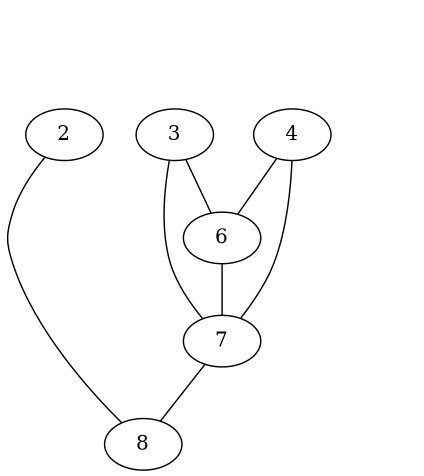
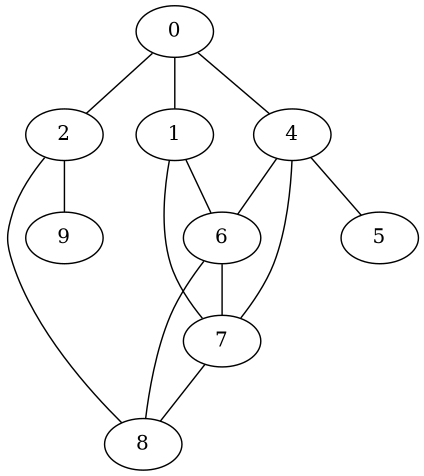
none -> (175, 32)
(175, 135) -> (175, 135)
none -> (64, 238)
none -> (380, 238)
none -> (163, 335)
